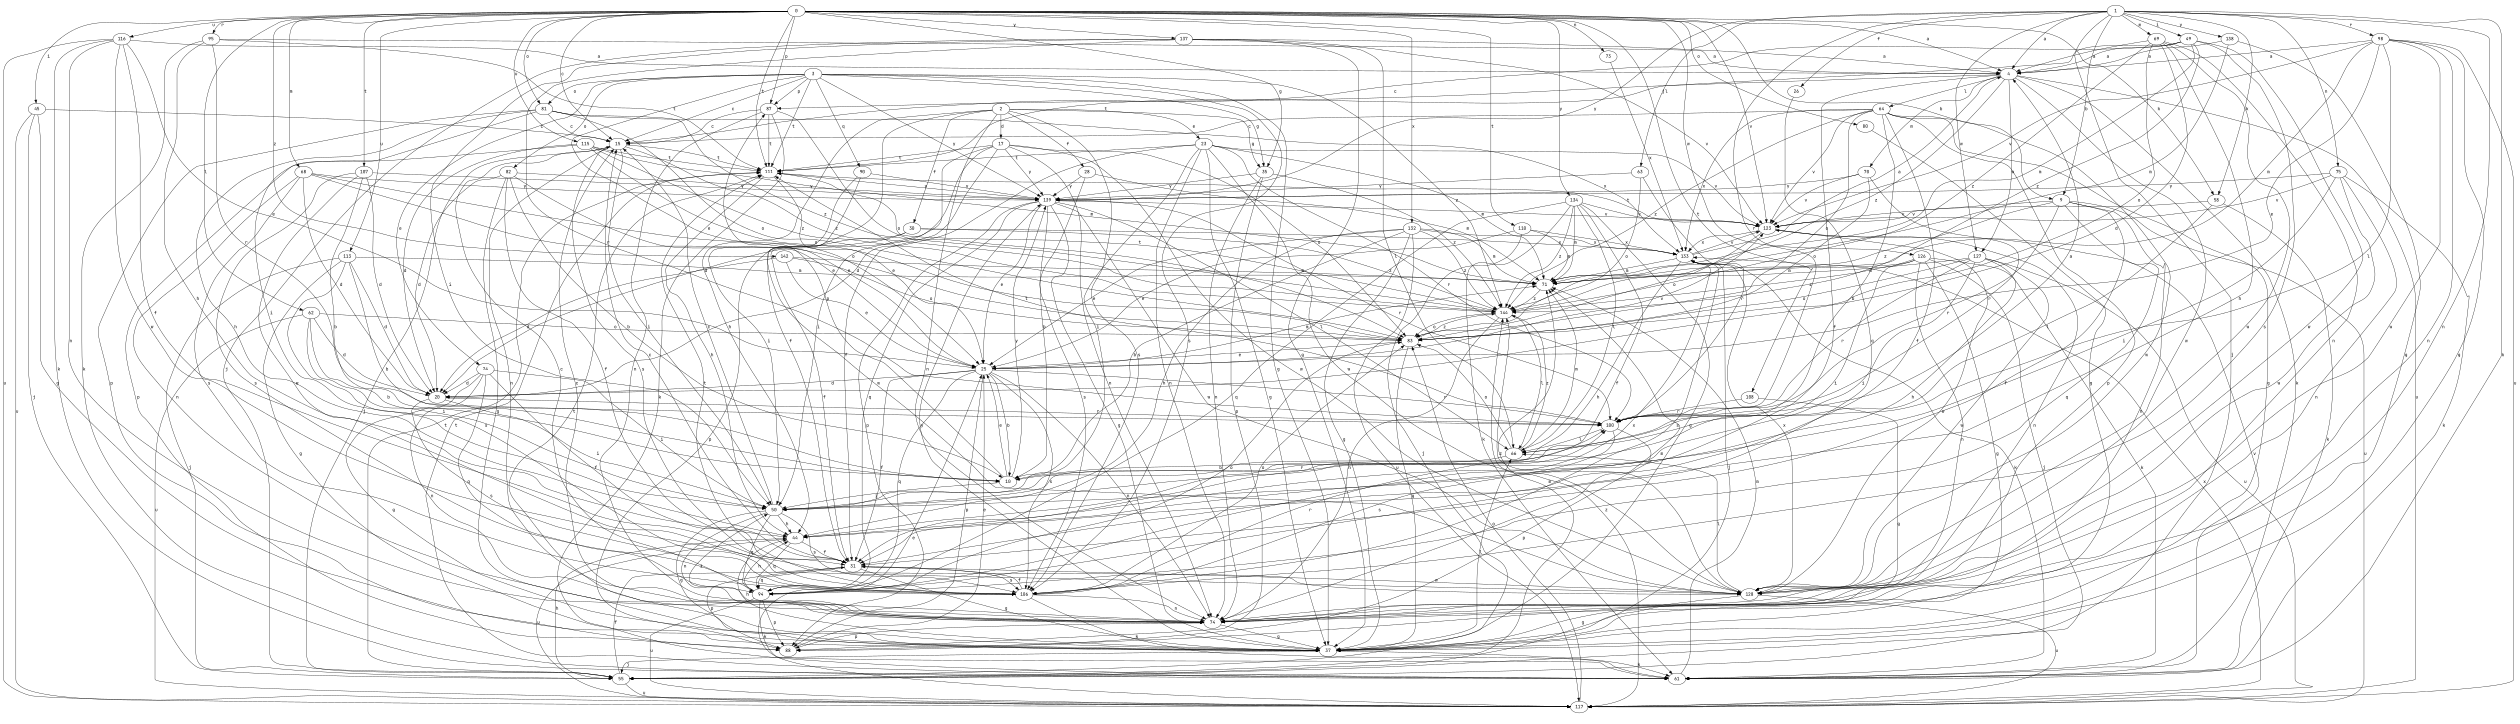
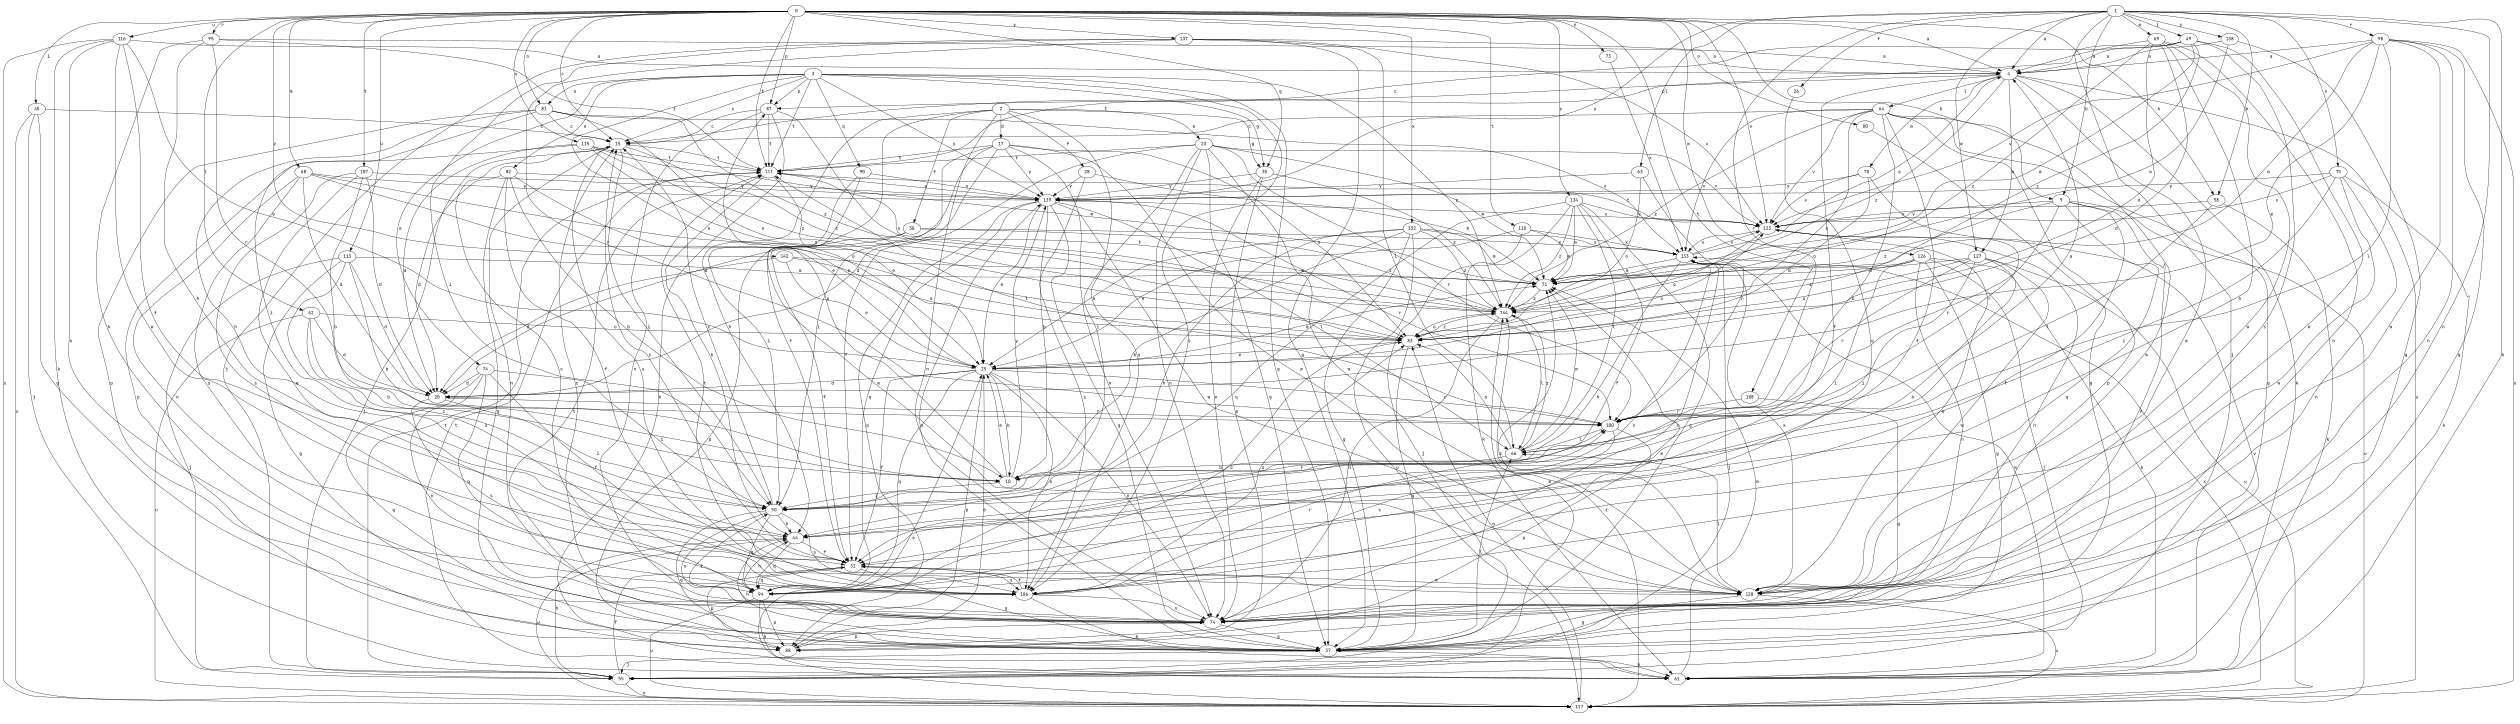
(1664, 92) -> (1664, 92)
(566, 664) -> (236, 480)
